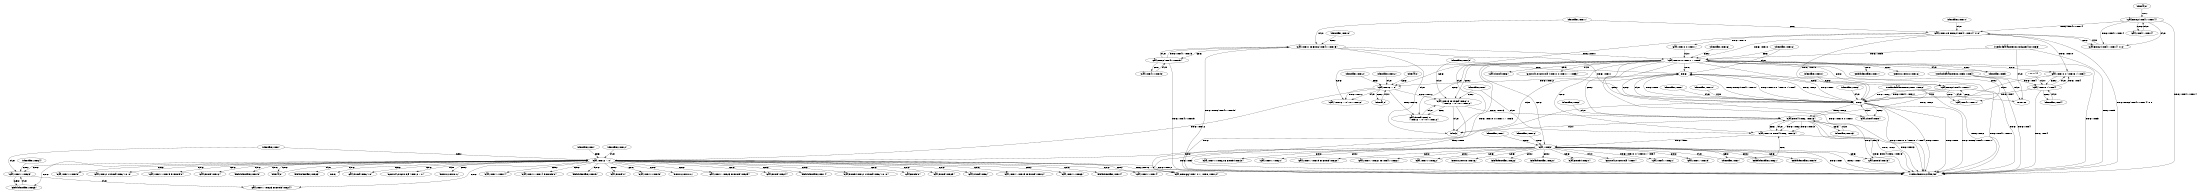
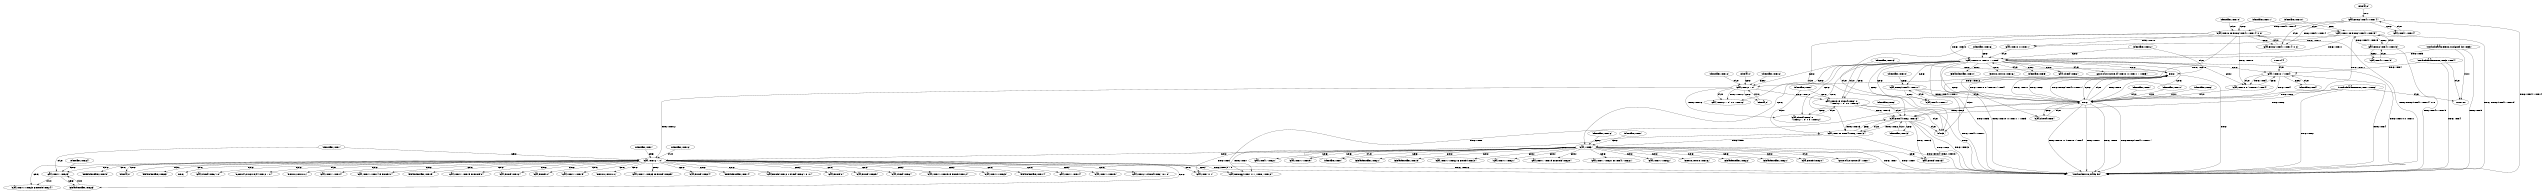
none -> (2188, 44)
none -> (2135, 63)
(1968, 94) -> (1922, 94)
(1638, 154) -> (1326, 154)
none -> (1204, 174)
